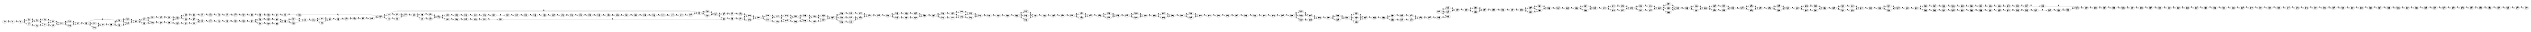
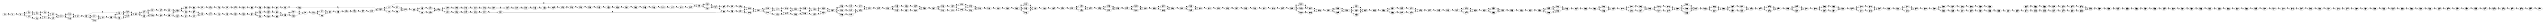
(1976, 6) -> none
(1443, 14) -> (1452, 11)
